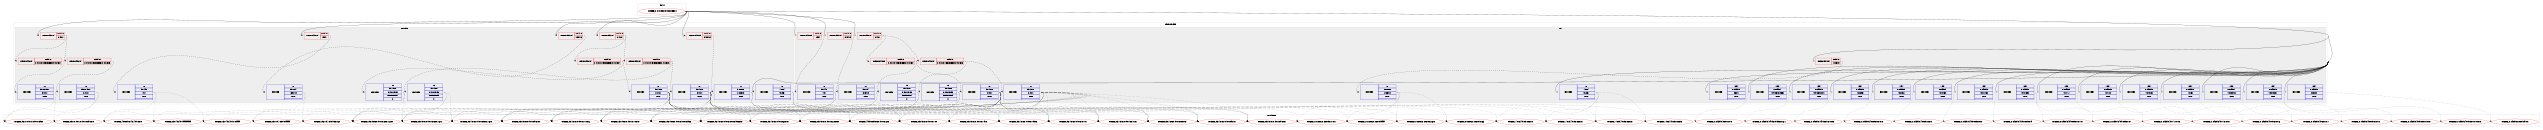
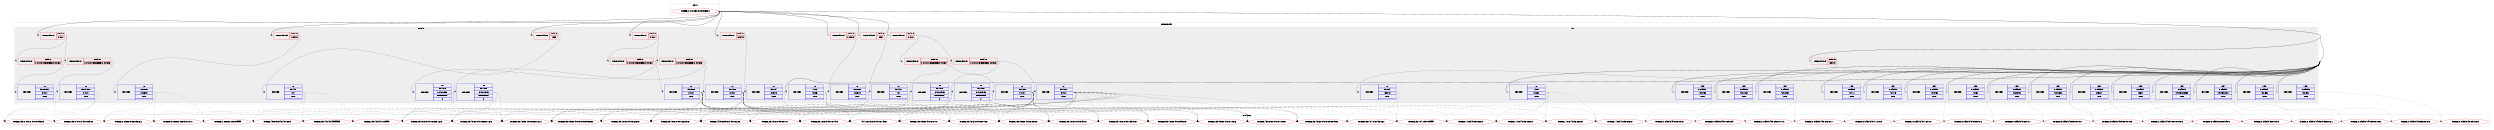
(625, 122) -> (1272, 122)
(1023, 122) -> (874, 122)
(1421, 122) -> none
